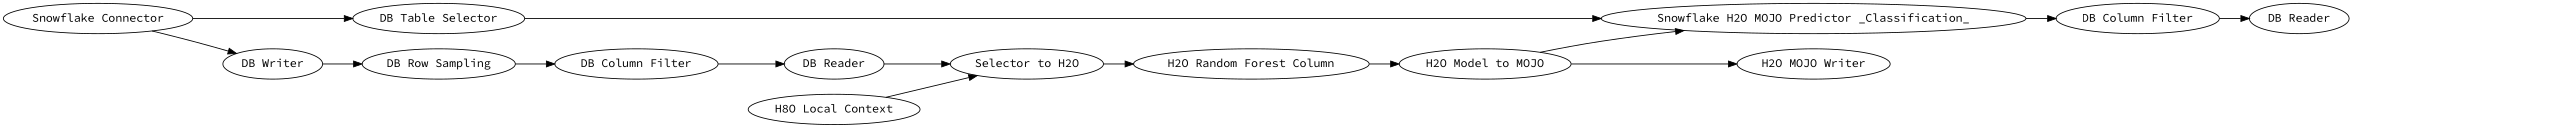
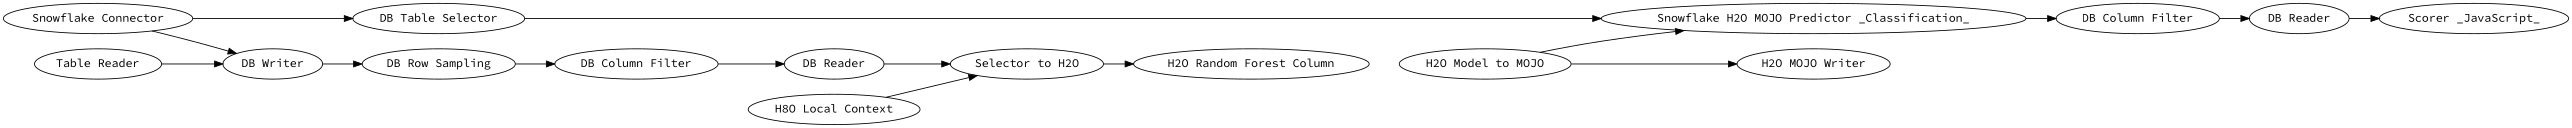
none -> (2474, 19)
none -> (98, 64)
(1380, 64) -> none
